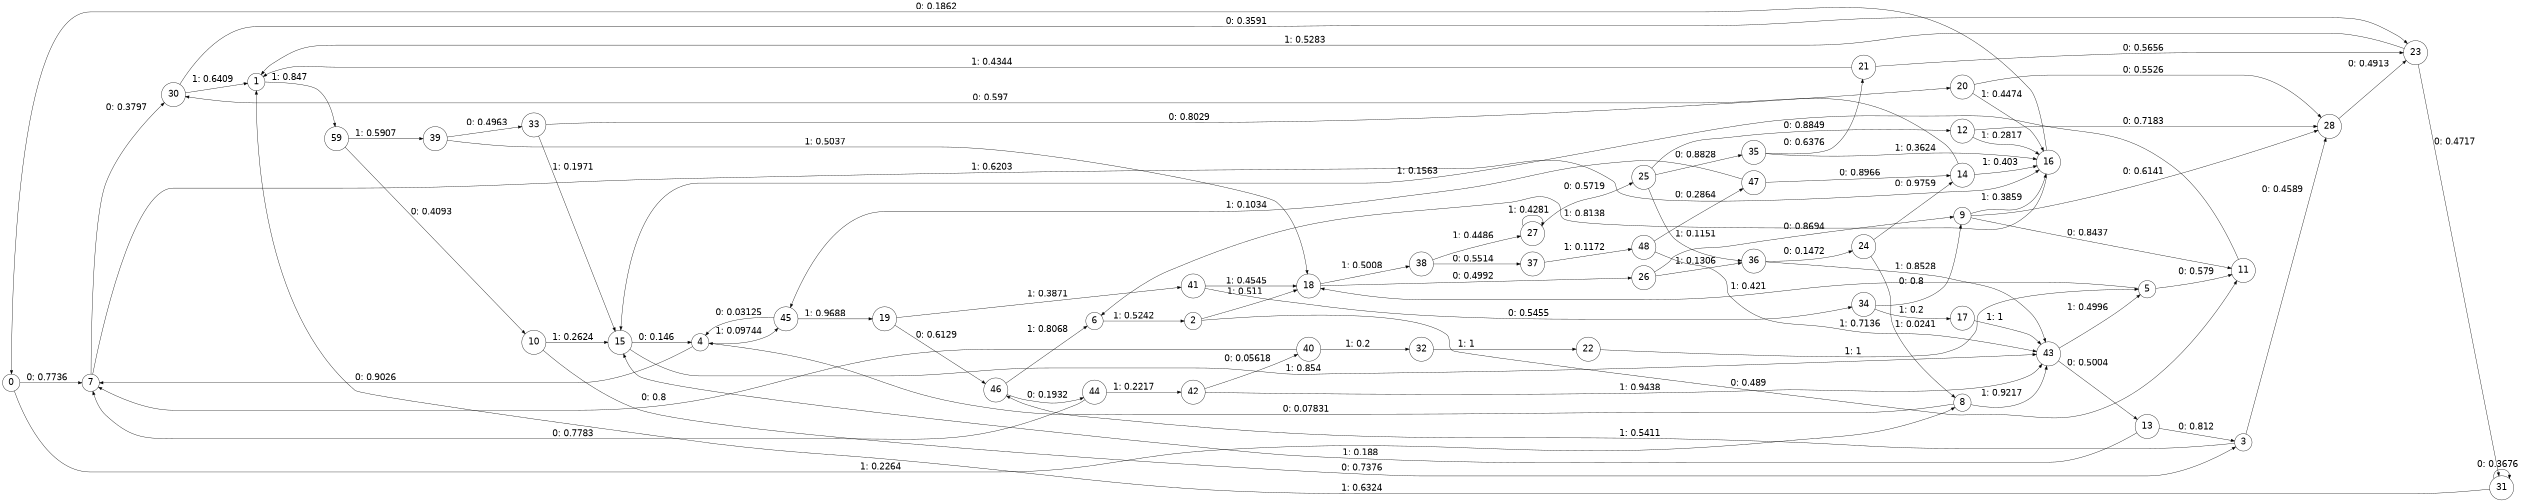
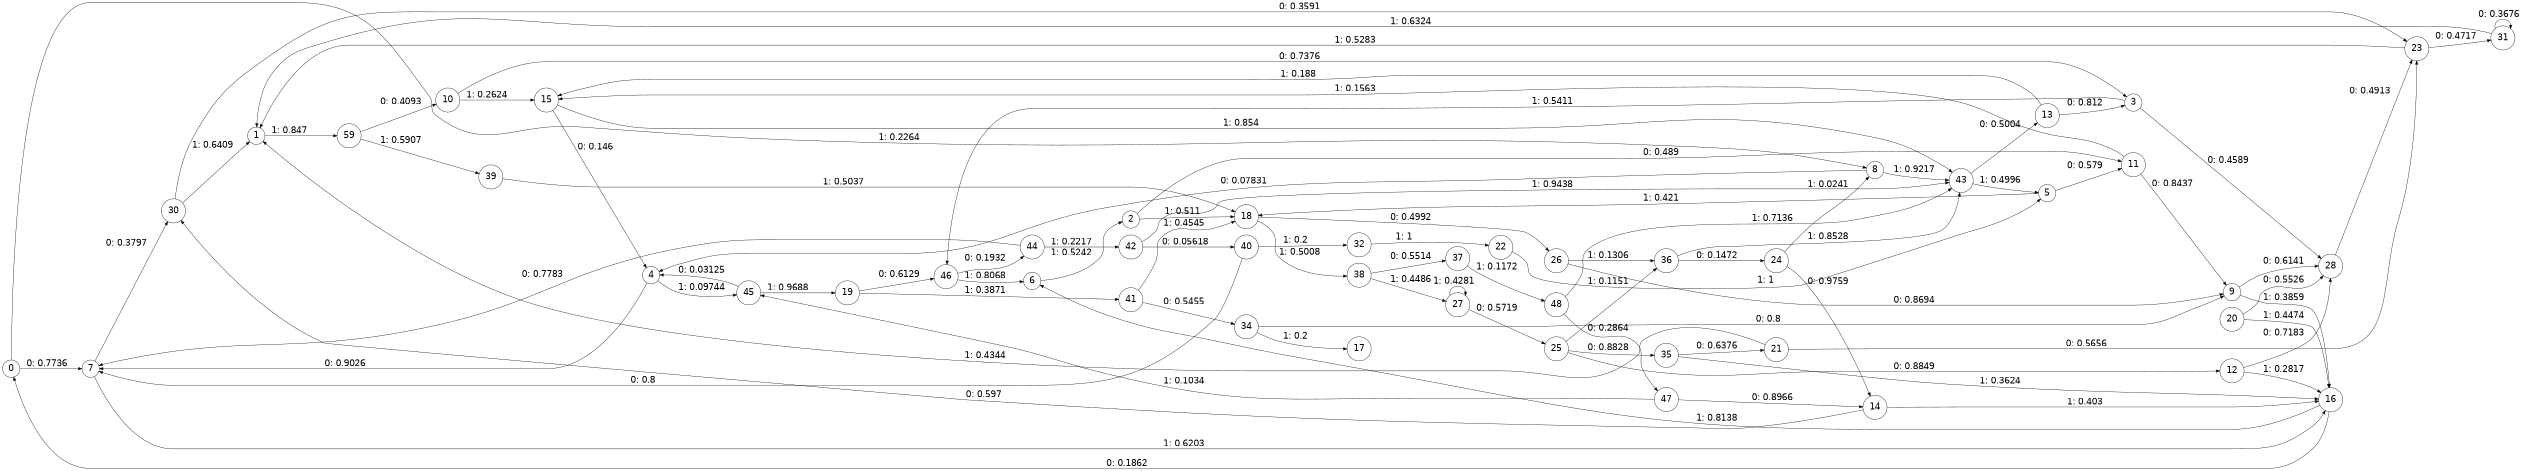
(534, 125) -> none
(2099, 243) -> (2183, 228)
(2007, 328) -> none
